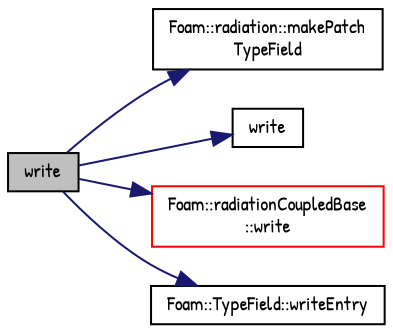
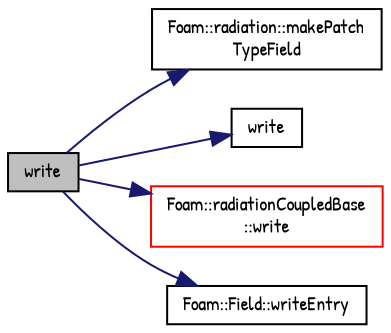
(268, 305) -> (267, 305)
